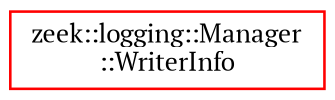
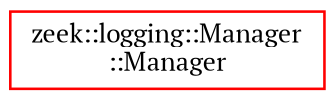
(167, 50) -> (167, 50)
